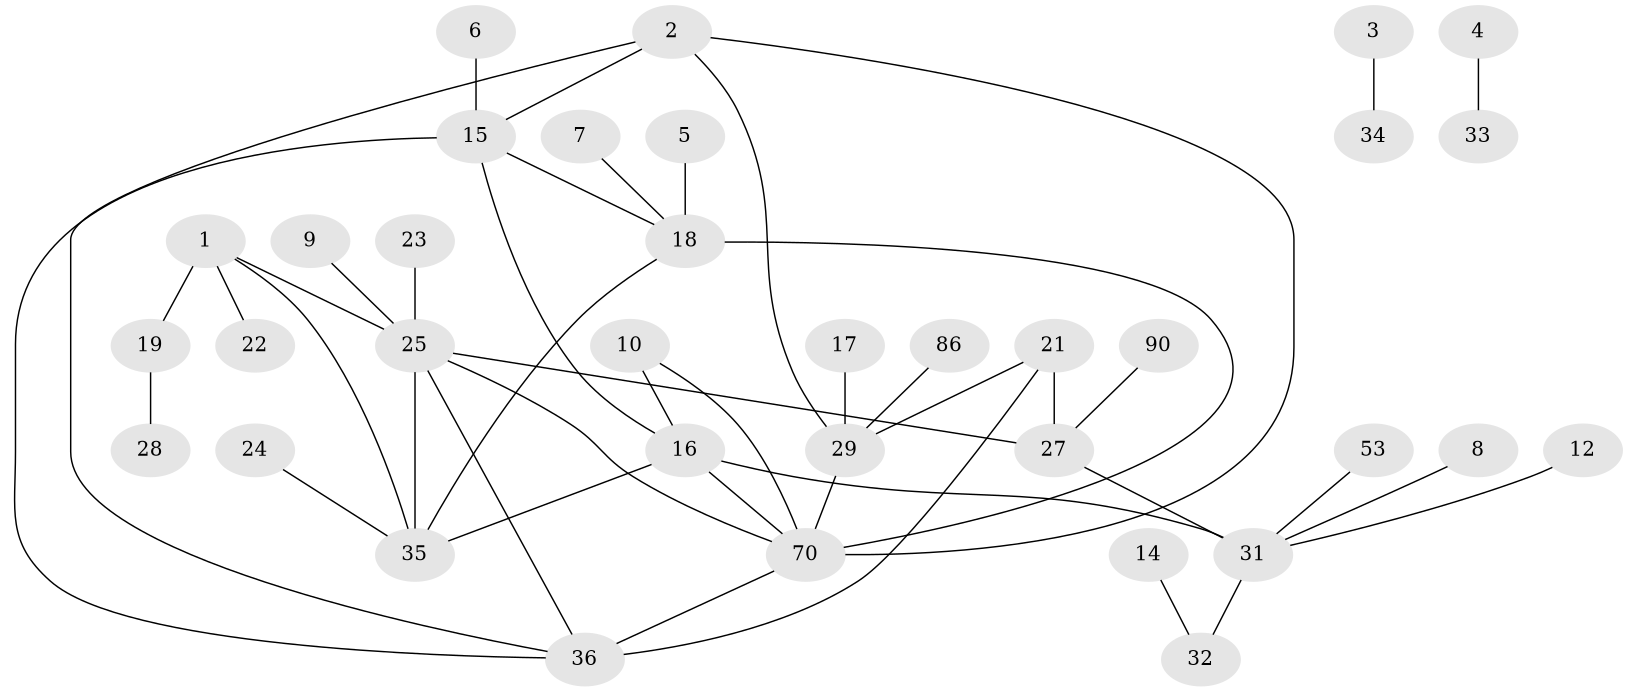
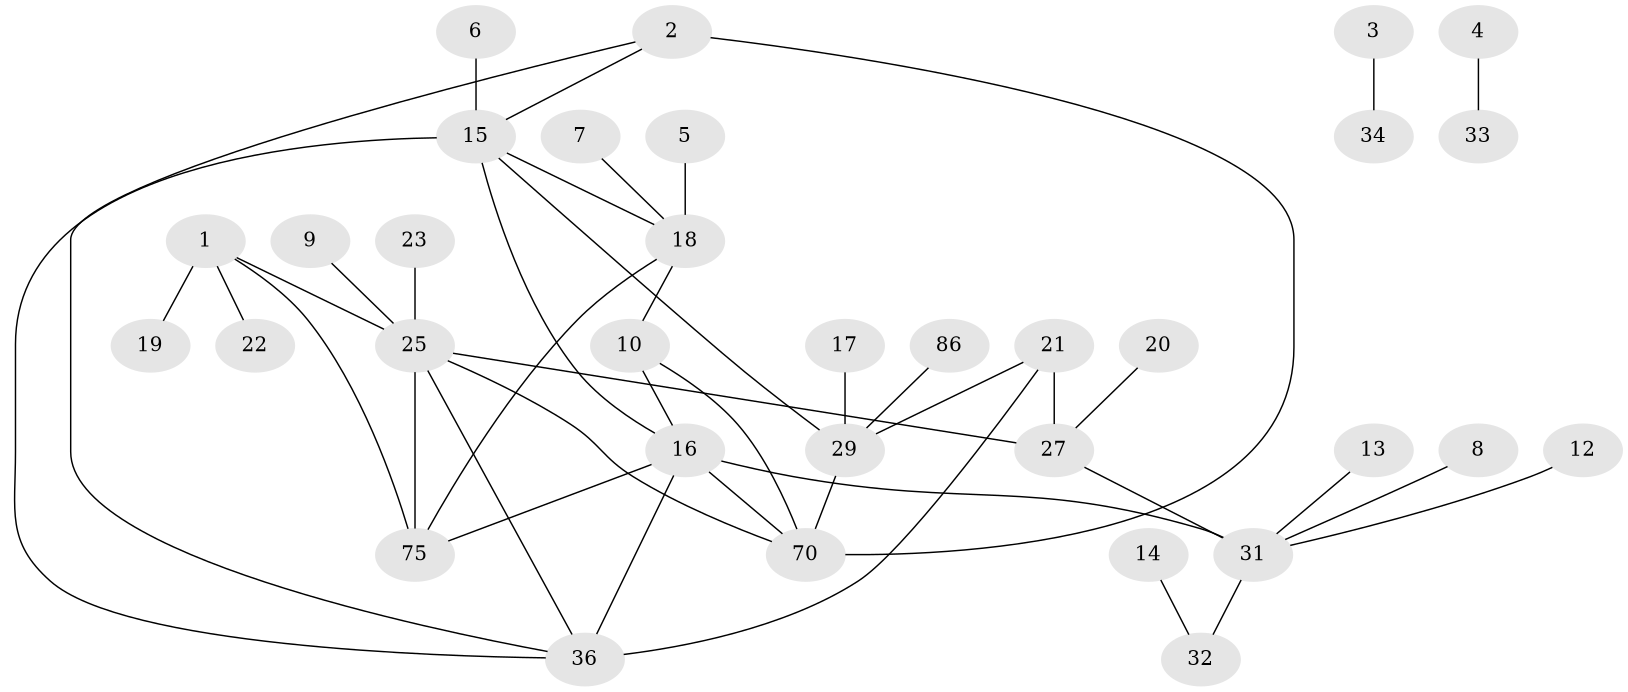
(767, 227) -> (649, 290)
(1211, 320) -> (661, 288)
(1159, 346) -> (1159, 346)
(151, 450) -> none
(255, 450) -> none
(1374, 450) -> (1374, 450)
(415, 555) -> (415, 555)
(695, 607) -> (635, 555)
